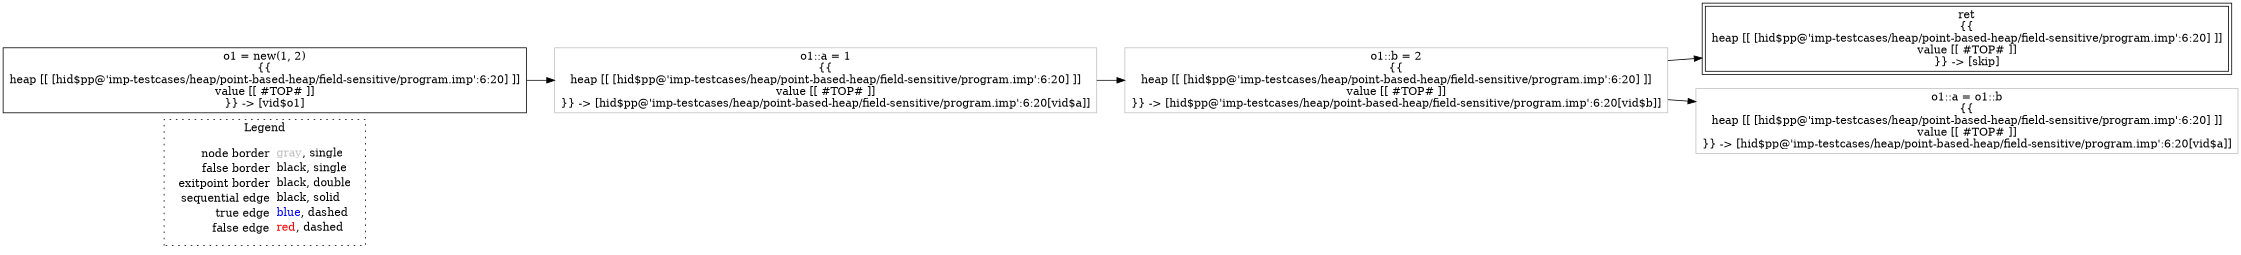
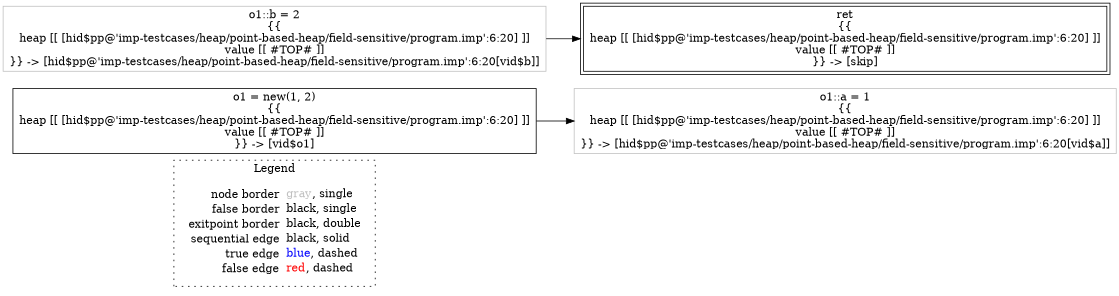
(1107, 80) -> none
(1967, 121) -> none
